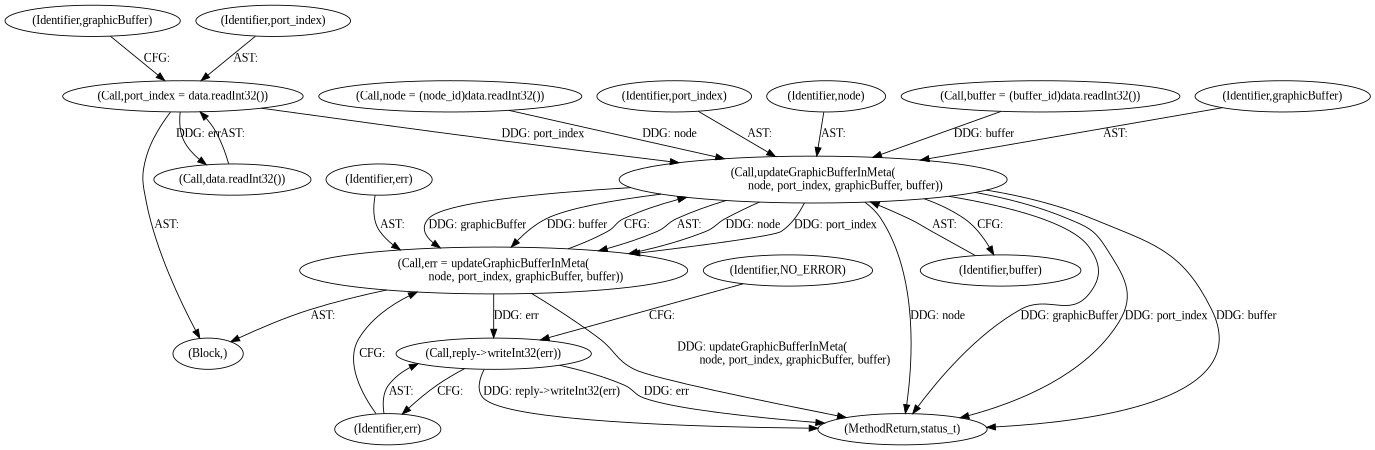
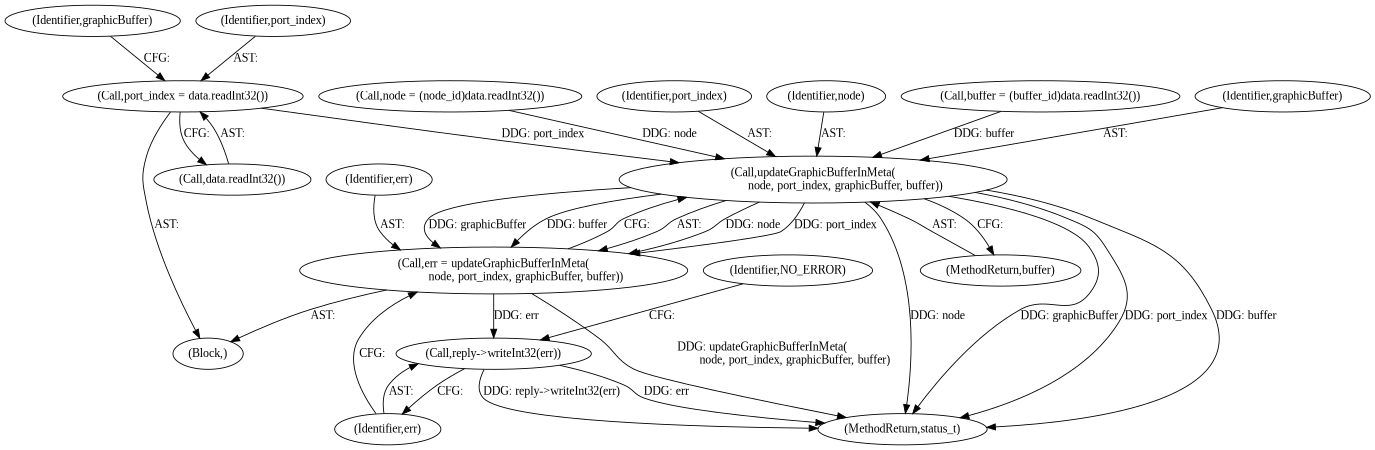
(199, 134) -> (199, 134)
(1001, 270) -> (1001, 270)
